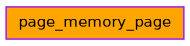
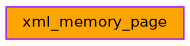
(95, 23) -> (95, 23)
